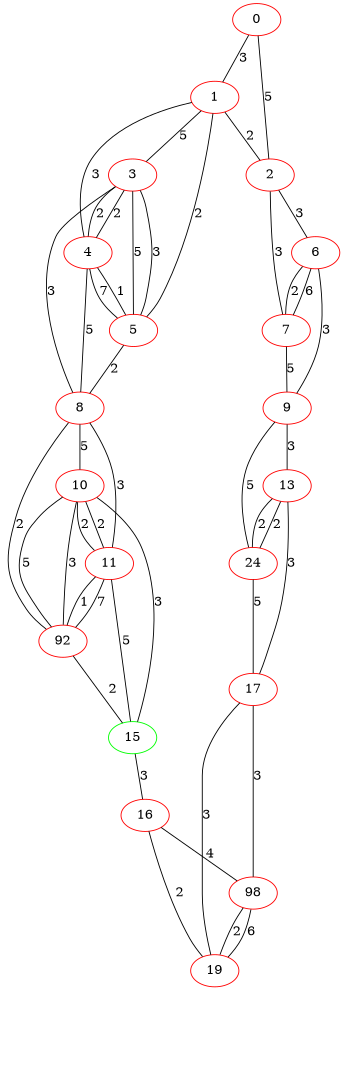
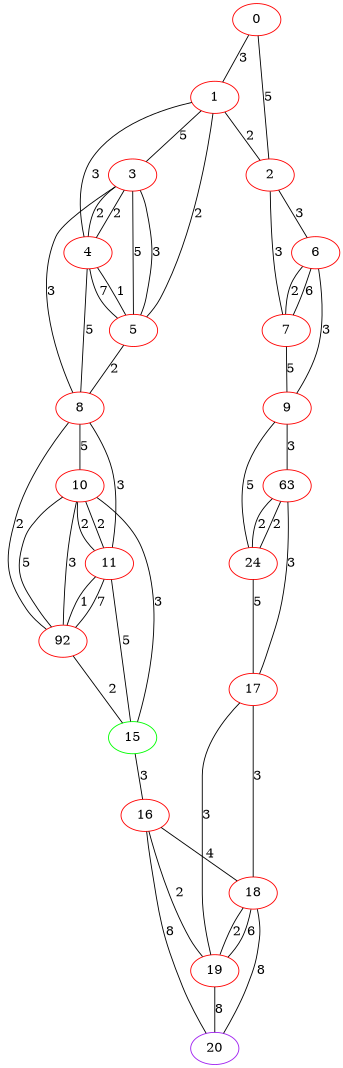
(287, 486) -> (287, 486)
(253, 893) -> (253, 893)
none -> (215, 1048)
